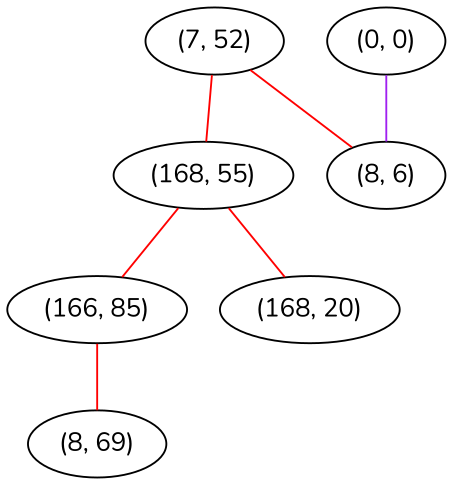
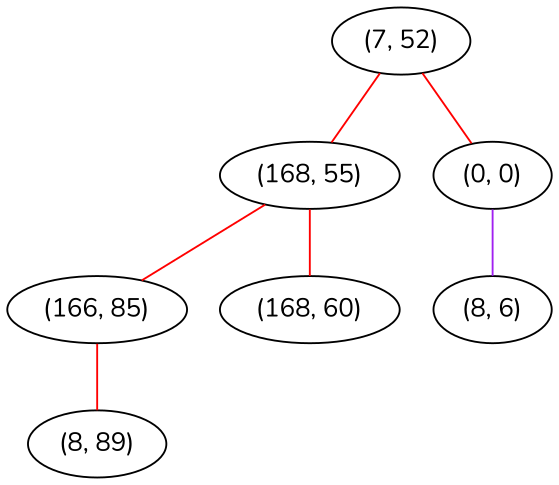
(301, 109) -> (447, 108)
(310, 310) -> (310, 310)
(97, 444) -> (97, 444)
